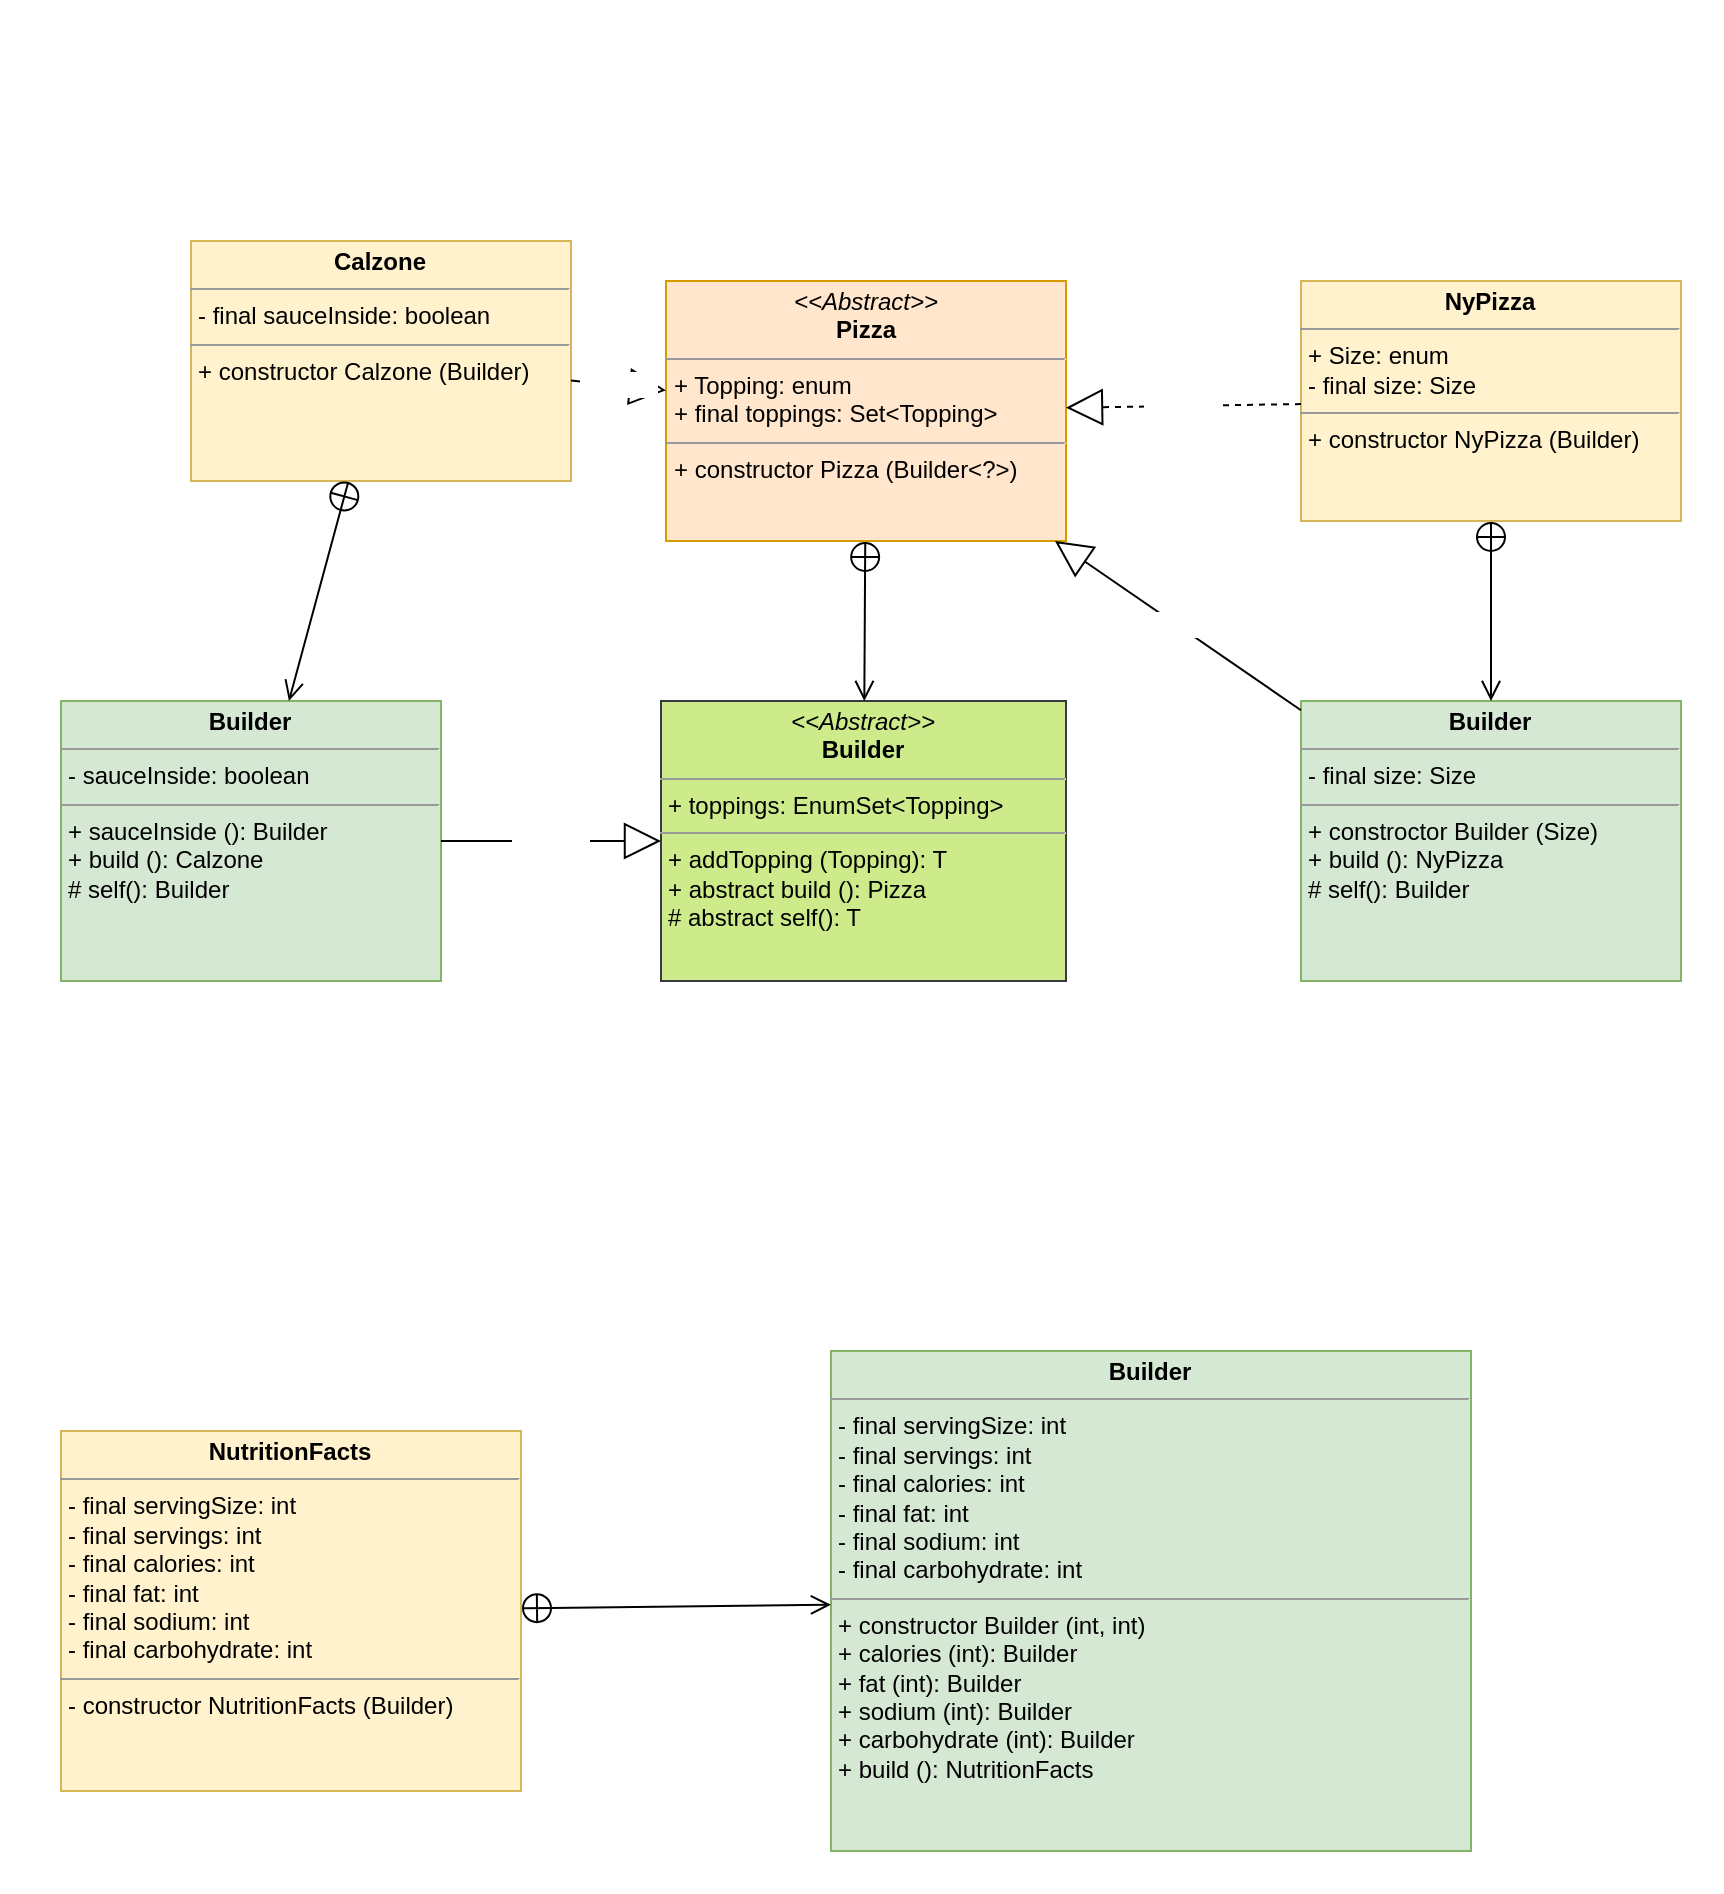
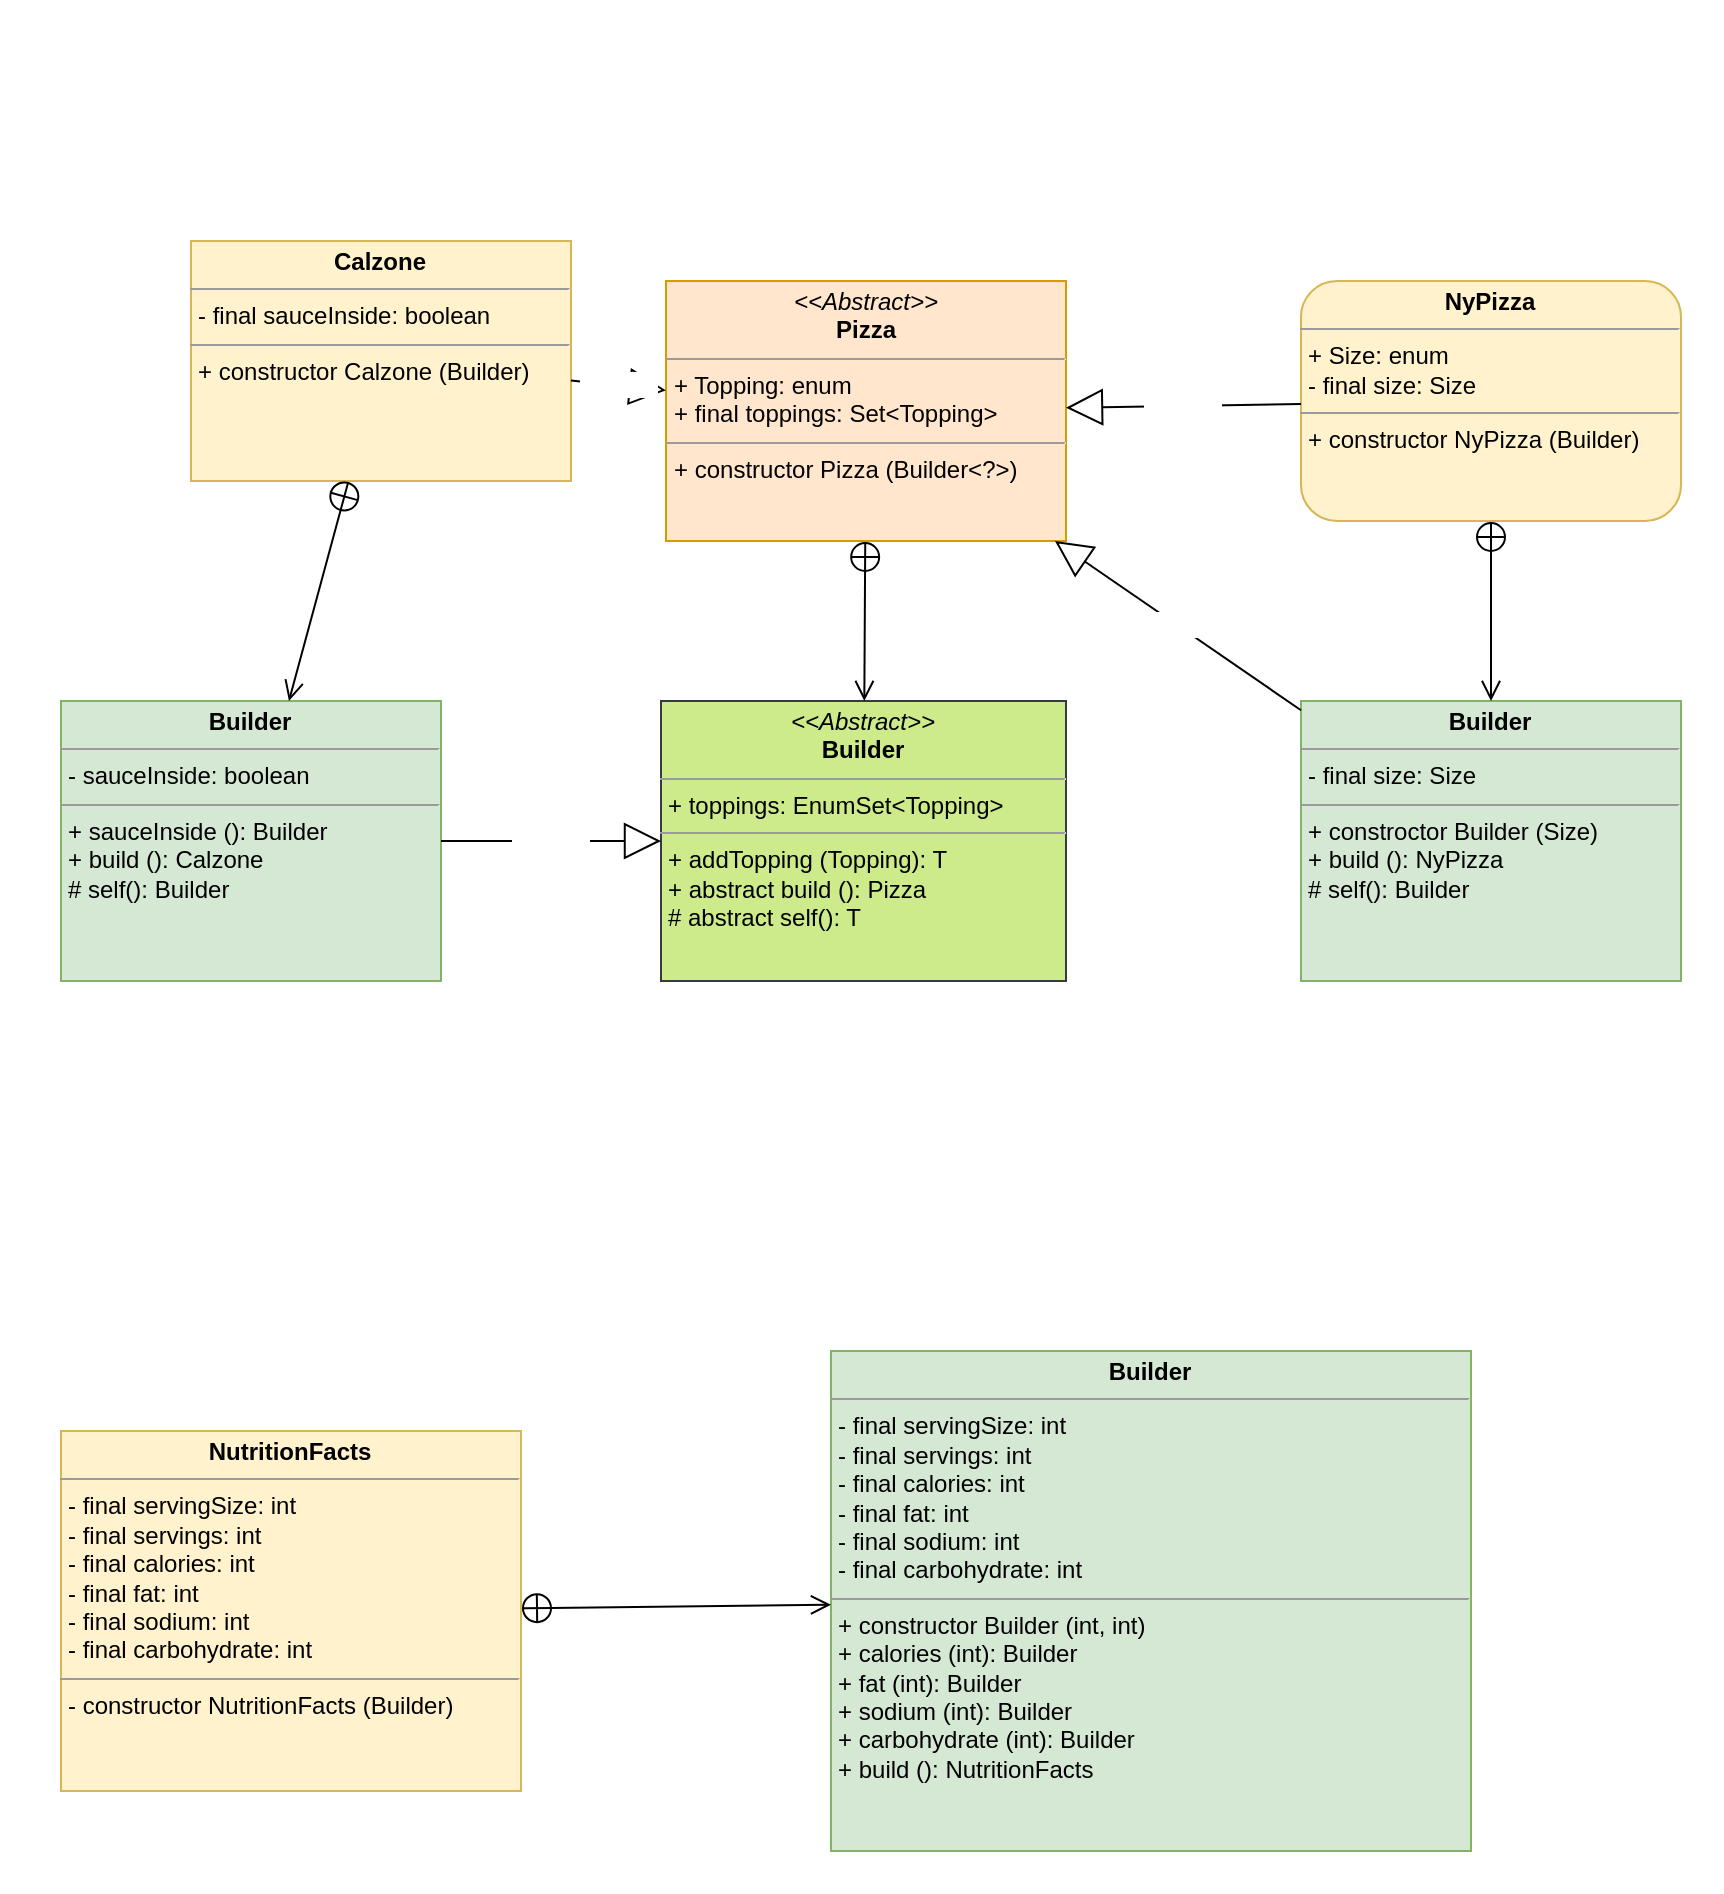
(1491, 401) -> (1491, 401)
(1258, 405) -> (1258, 405)
